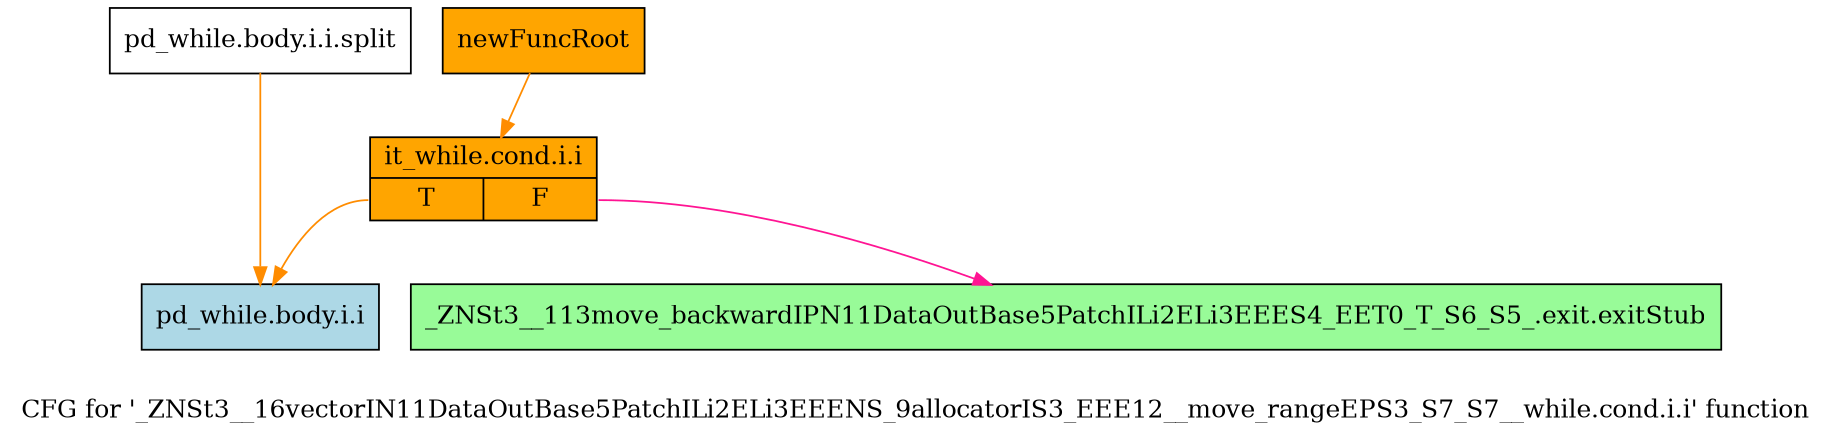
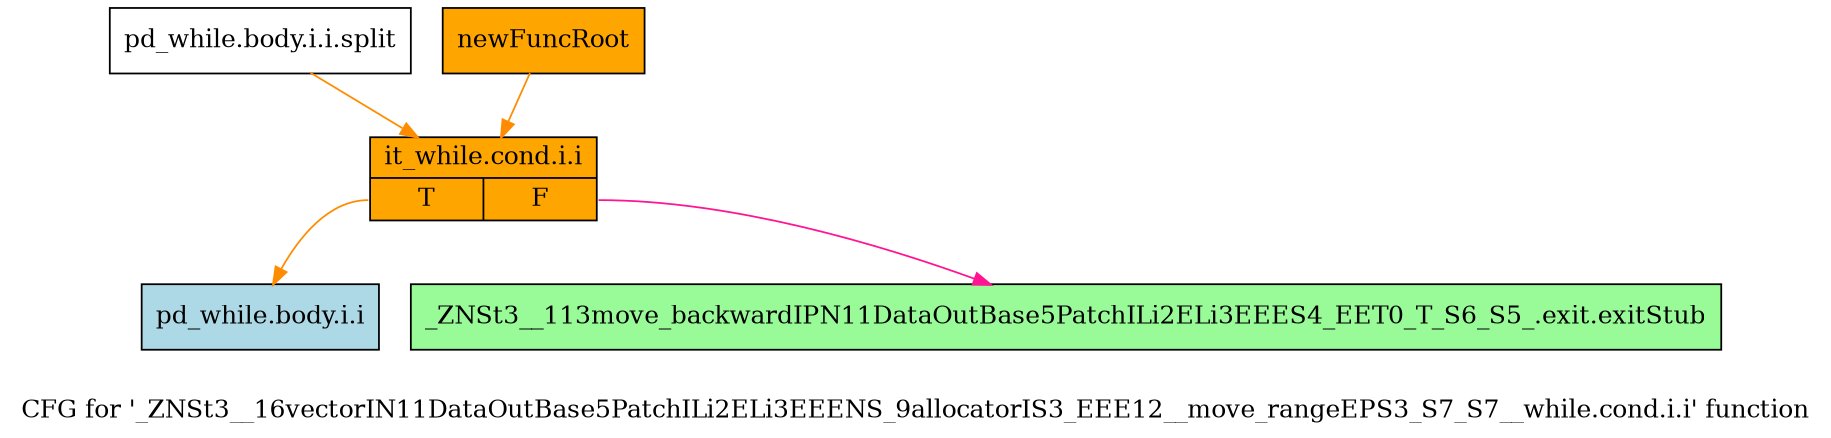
(260, 170) -> (356, 100)
